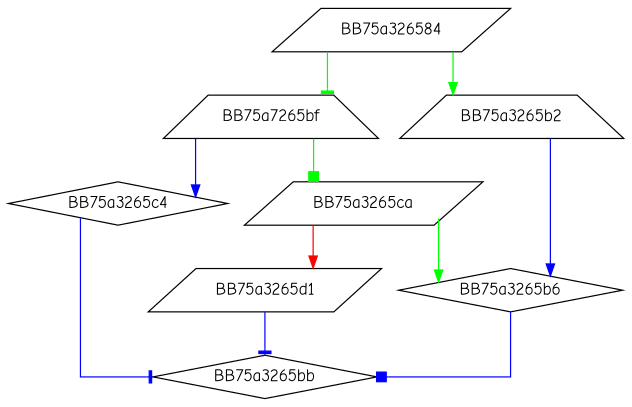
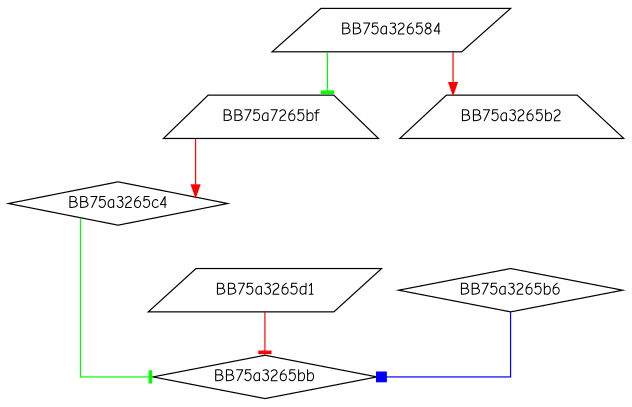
(453, 67) -> (453, 67)
(196, 162) -> (196, 162)
(550, 201) -> none
(364, 204) -> none
(265, 330) -> (265, 330)
(80, 331) -> (80, 331)
